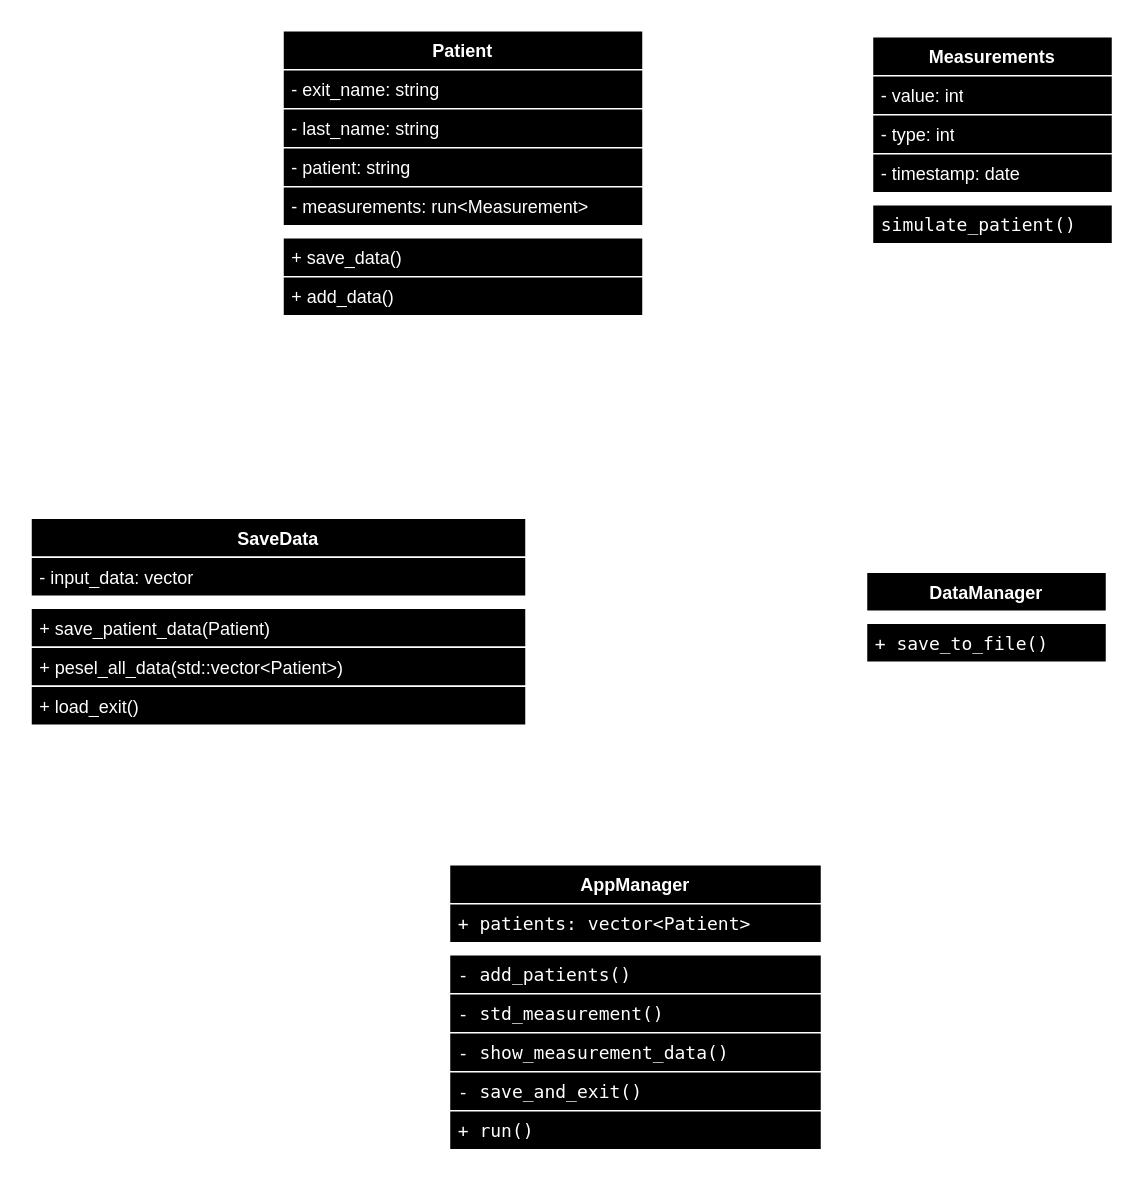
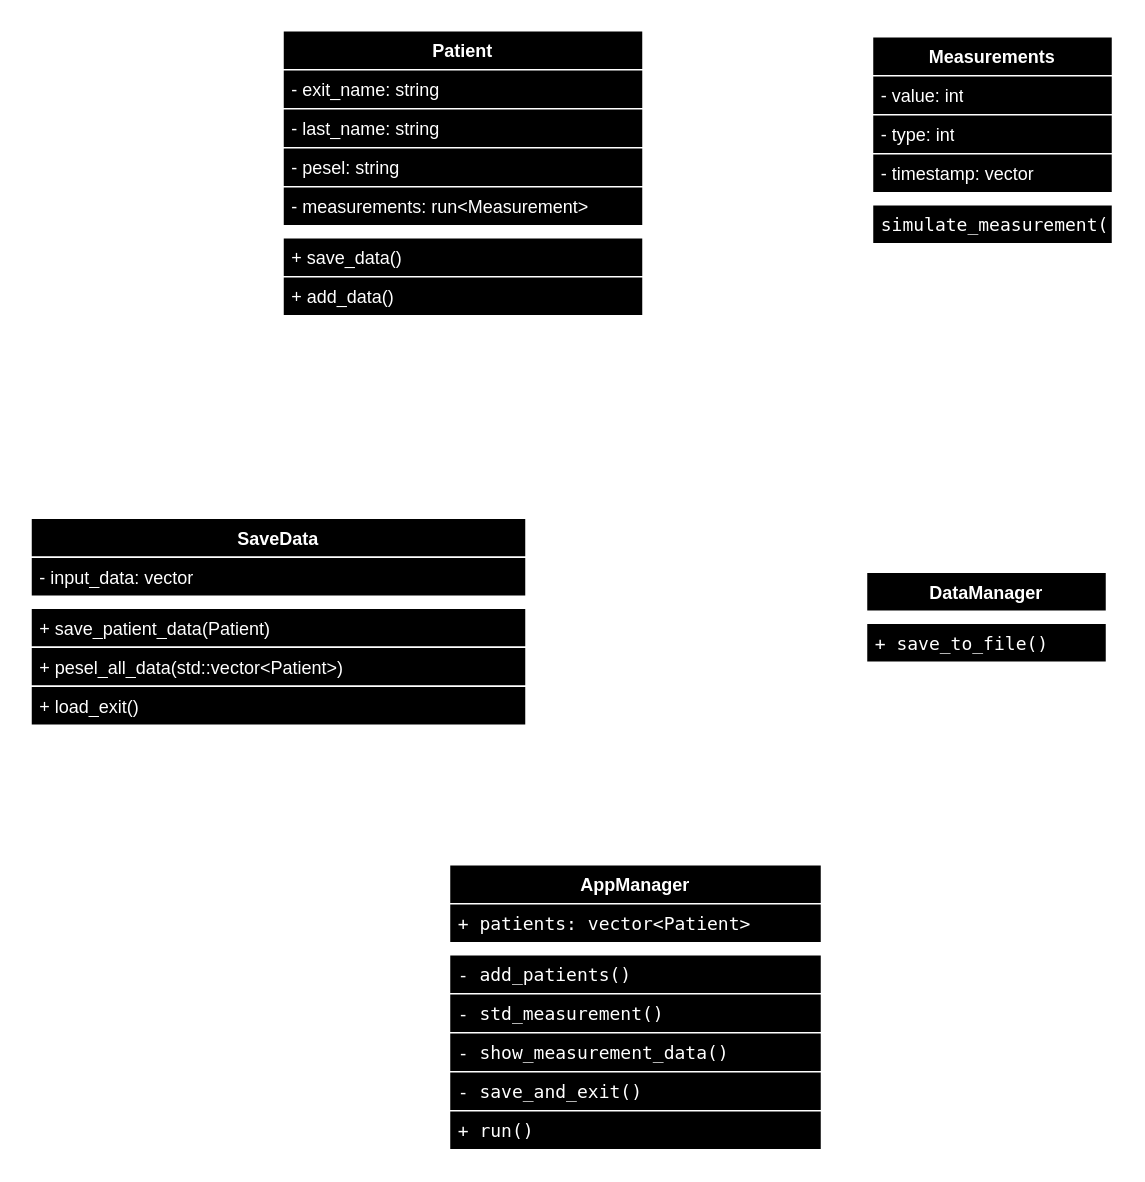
(366, 169) -> (356, 169)
(958, 175) -> (968, 175)
(965, 226) -> (987, 226)
